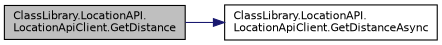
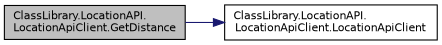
(331, 22) -> (331, 22)
